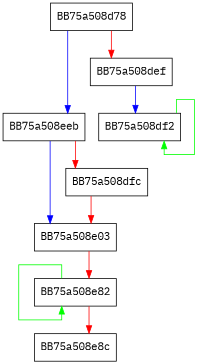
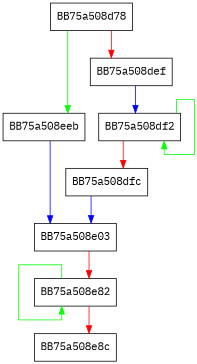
(68, 68) -> (68, 68)
(75, 151) -> (123, 151)
(91, 206) -> (91, 206)
